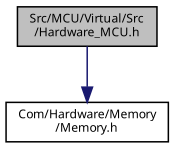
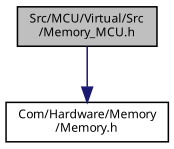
(87, 27) -> (87, 27)
